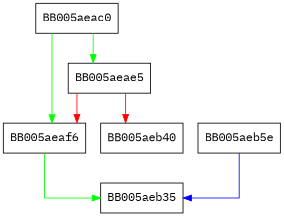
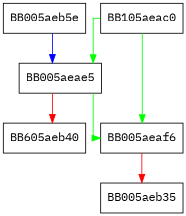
(77, 18) -> (142, 18)
(77, 104) -> (93, 116)
(142, 138) -> (45, 138)
(46, 198) -> (142, 164)
(238, 198) -> (52, 44)
